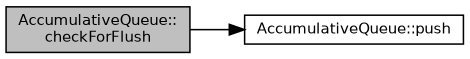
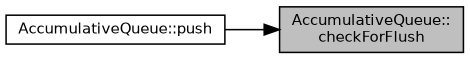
(210, 30) -> (245, 30)
